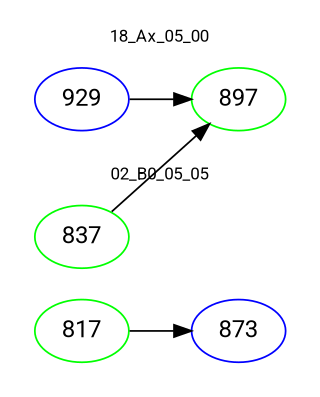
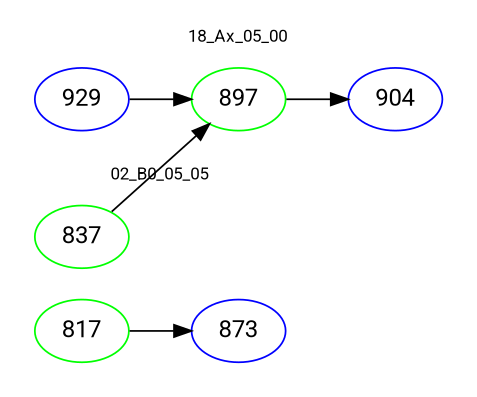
none -> (395, 99)
